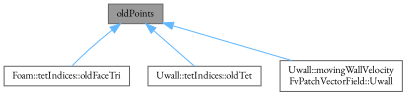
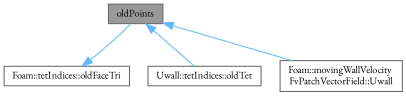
(91, 48) -> (111, 42)
(341, 76) -> (341, 76)
